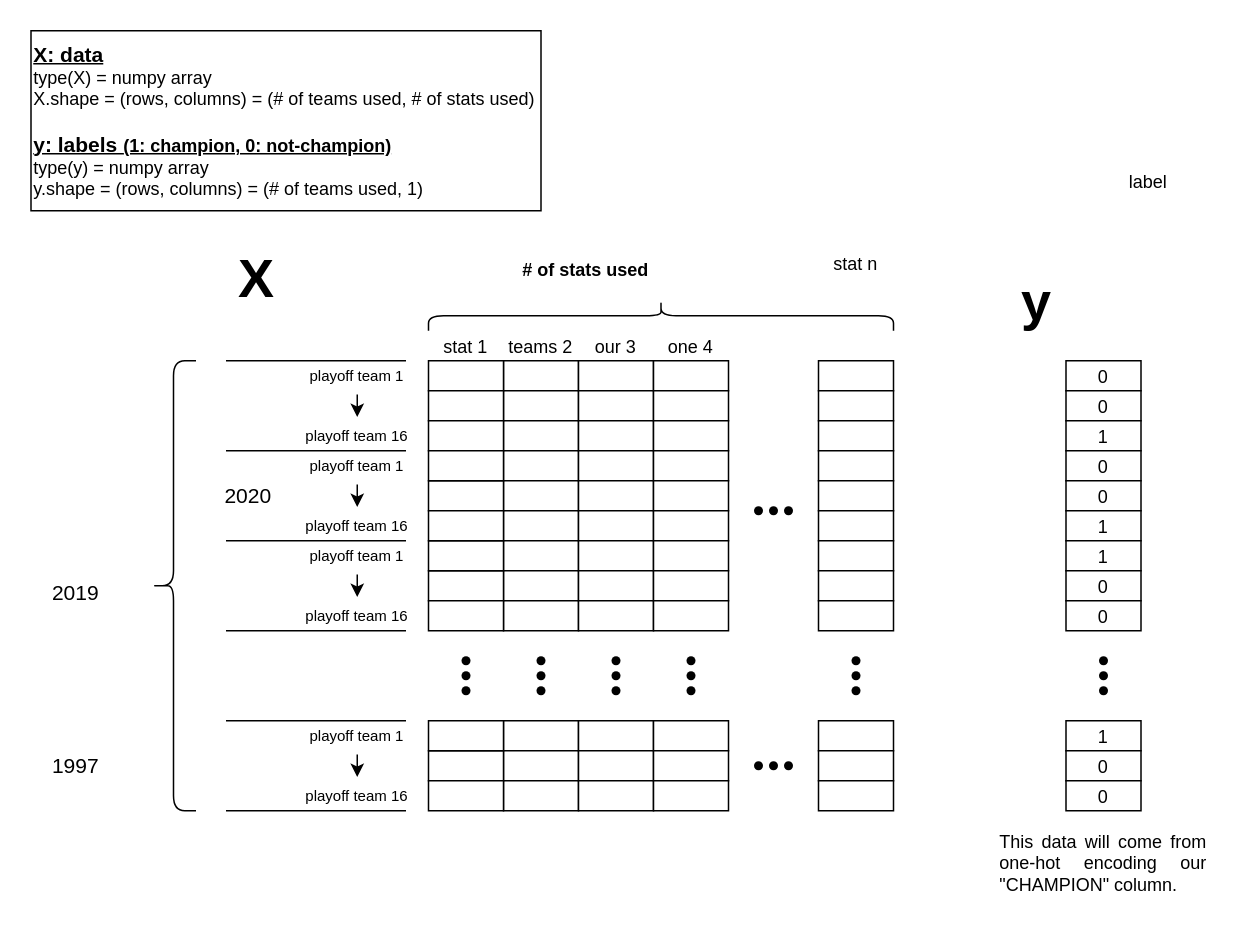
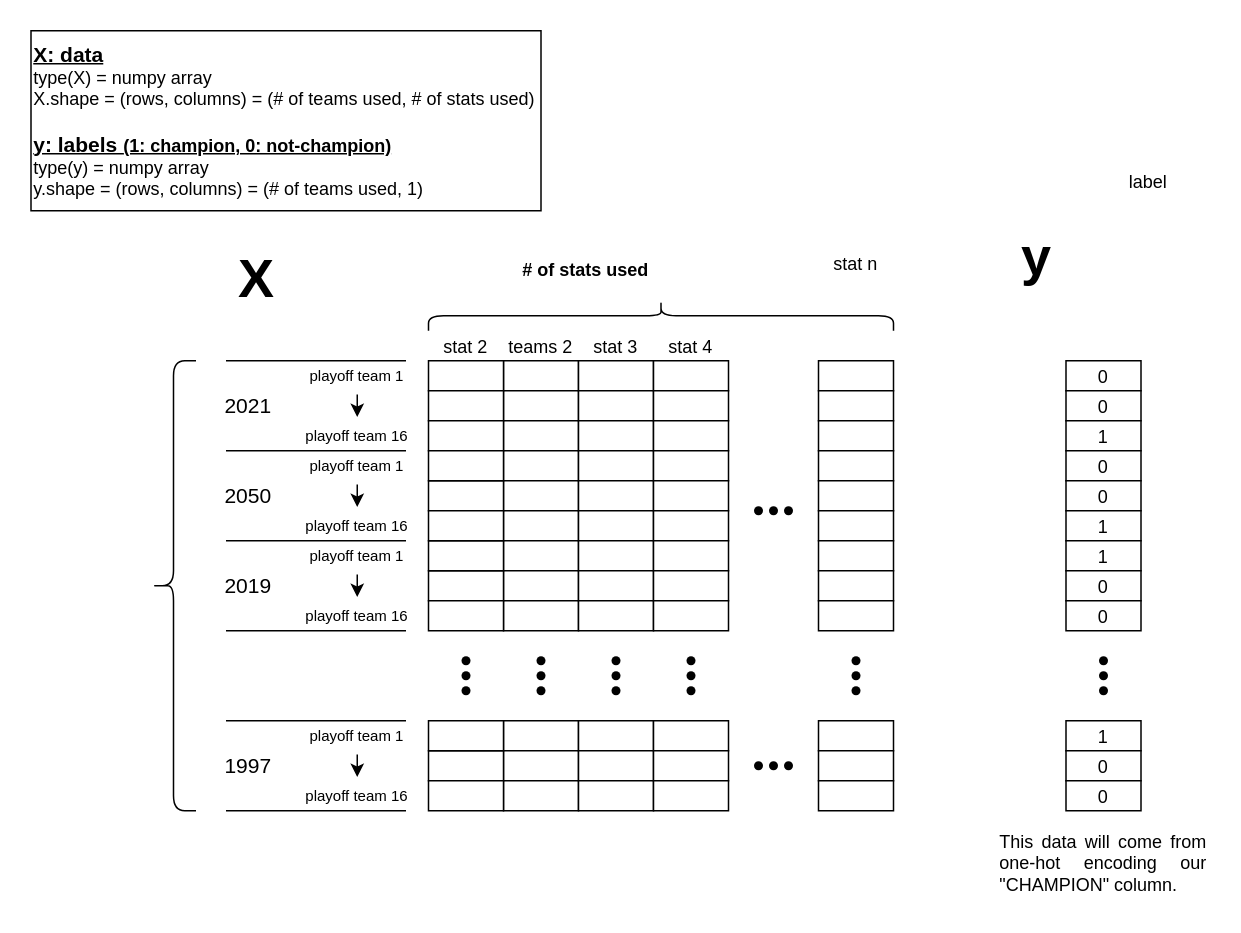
(1036, 301) -> (1036, 256)
(466, 346) -> (466, 346)
(616, 346) -> (616, 346)
(691, 346) -> (691, 346)
none -> (248, 406)
(248, 496) -> (248, 496)
(76, 593) -> (248, 586)
(76, 766) -> (248, 766)
